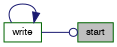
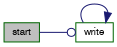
(55, 32) -> (53, 32)
